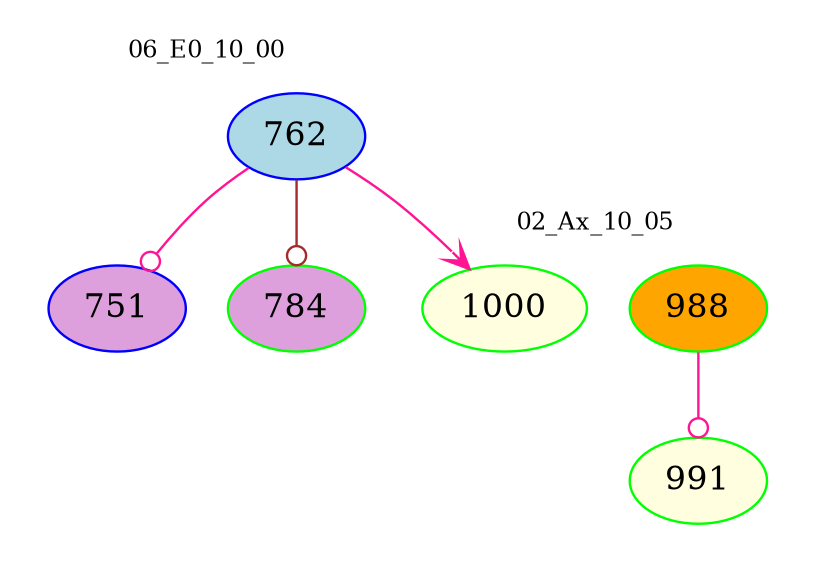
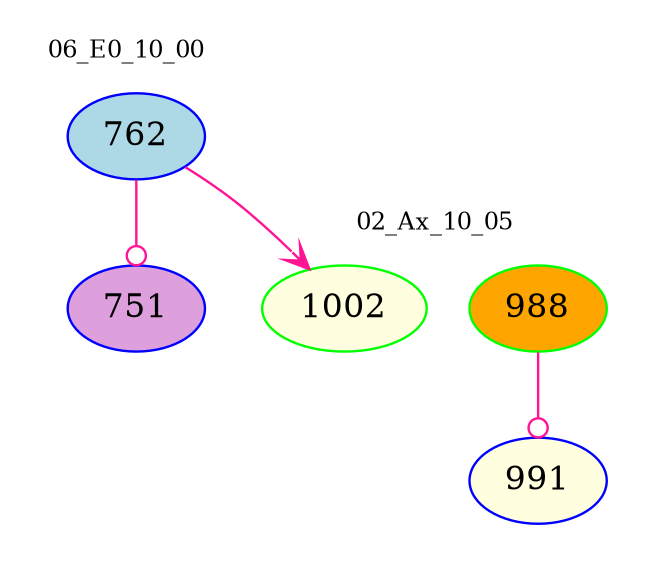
(297, 309) -> none
(505, 309) -> (344, 309)
(698, 481) -> (538, 481)
